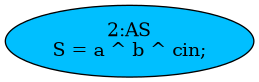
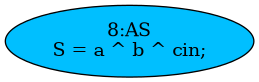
(130, 41) -> (130, 41)
